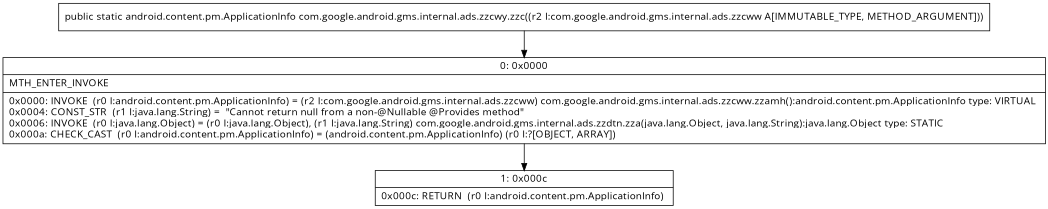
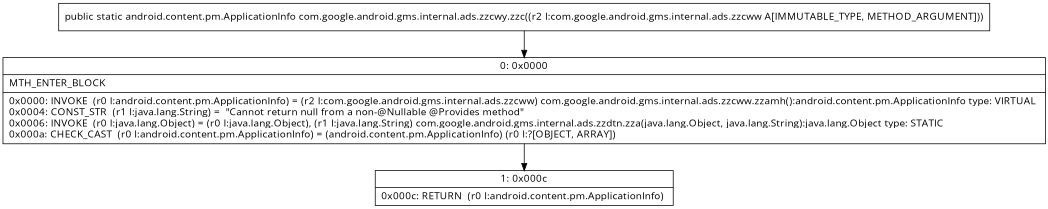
(59, 83) -> (57, 83)
